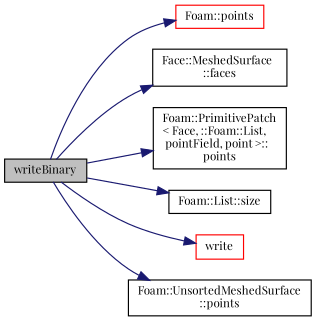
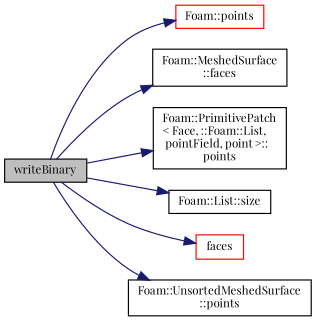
(220, 68) -> (220, 68)
(220, 247) -> (220, 247)
